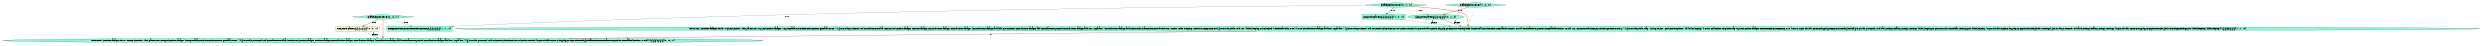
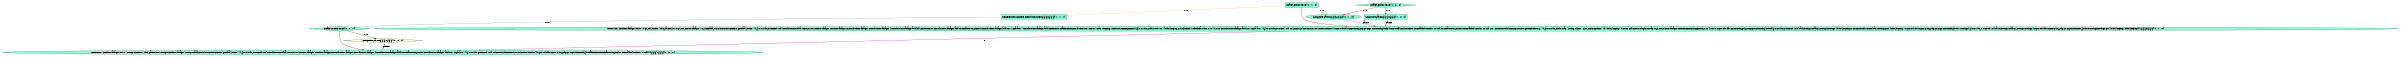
(1396, 5) -> (1302, 5)
(1391, 10) -> (1386, 10)
(911, 12) -> (1176, 11)
(400, 22) -> (678, 20)
(358, 29) -> (383, 41)
